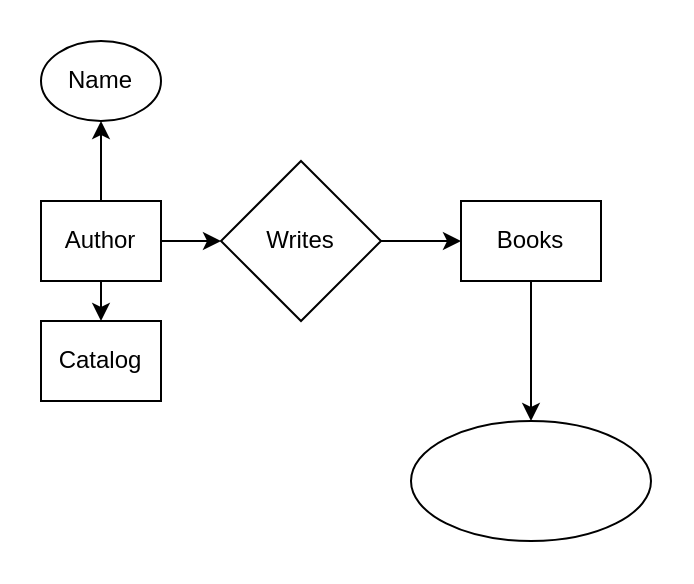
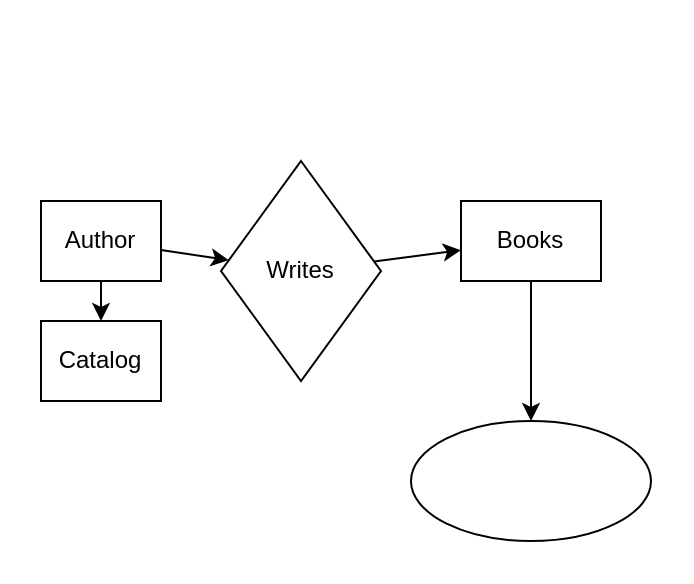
(101, 81) -> none
(101, 168) -> none
(301, 241) -> (301, 271)
